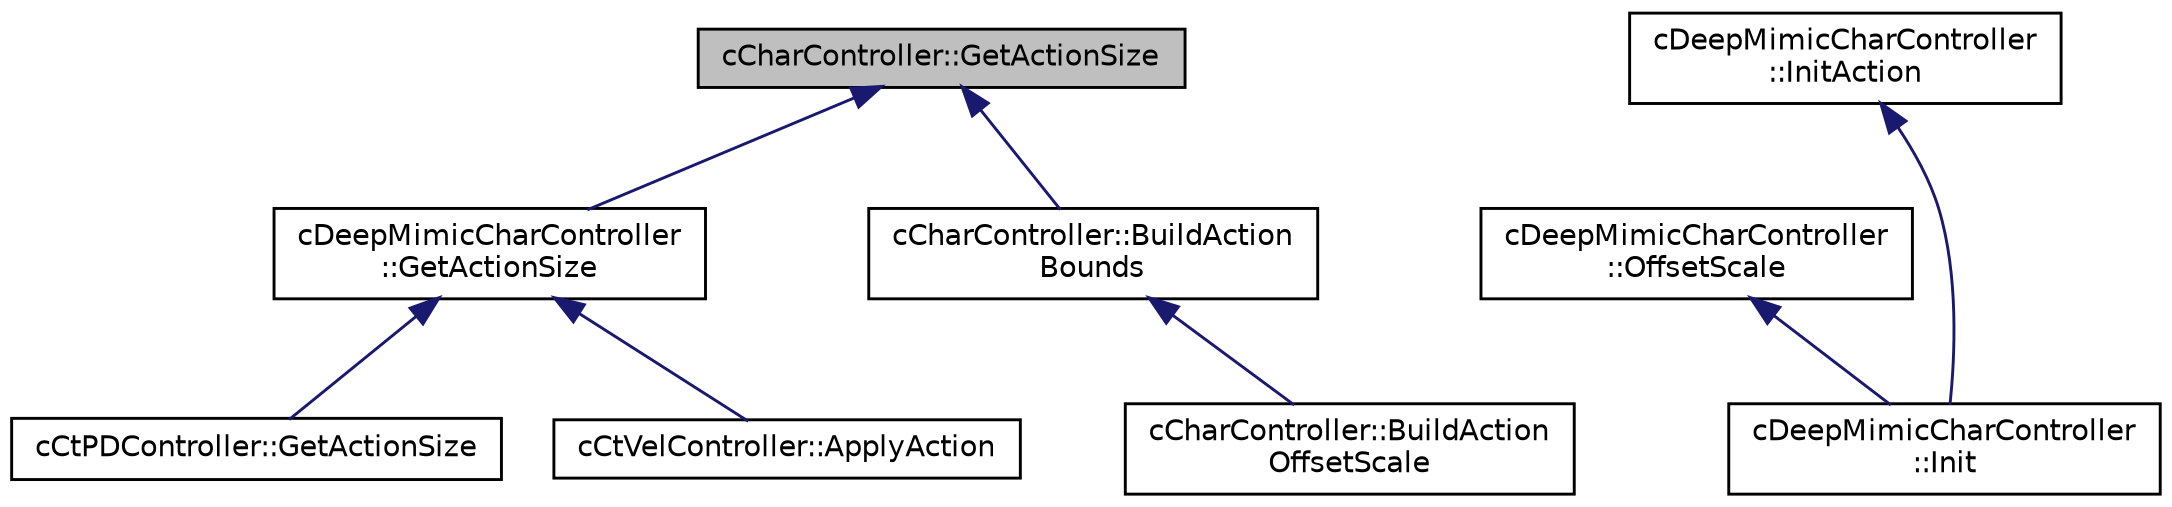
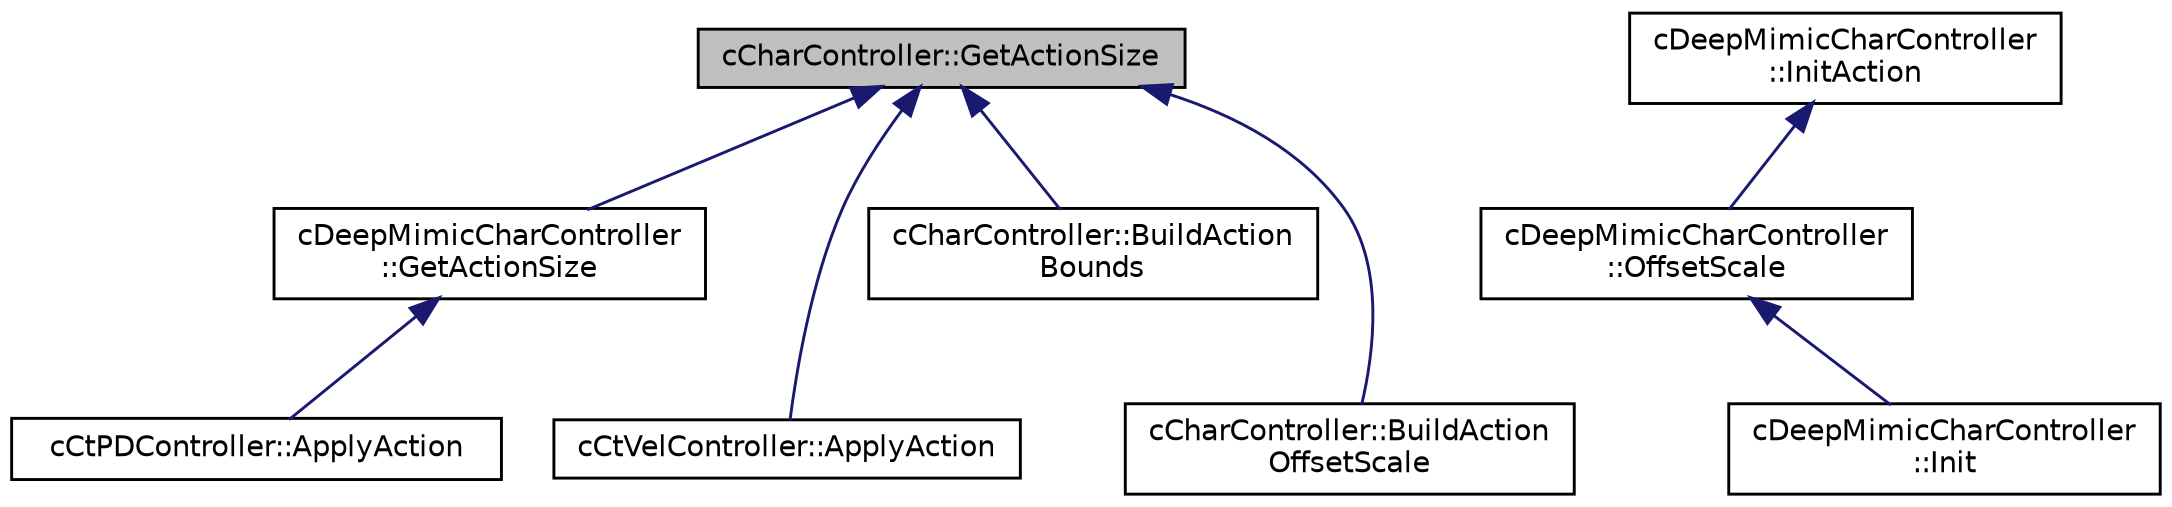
(1950, 261) -> (1762, 168)
(1233, 360) -> (1341, 205)
(664, 367) -> (825, 257)
(257, 449) -> (257, 449)
